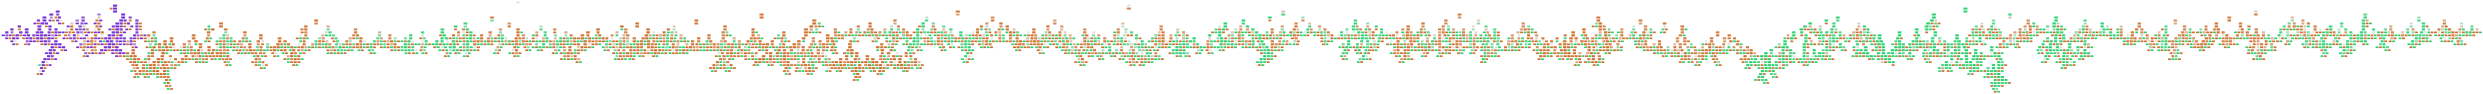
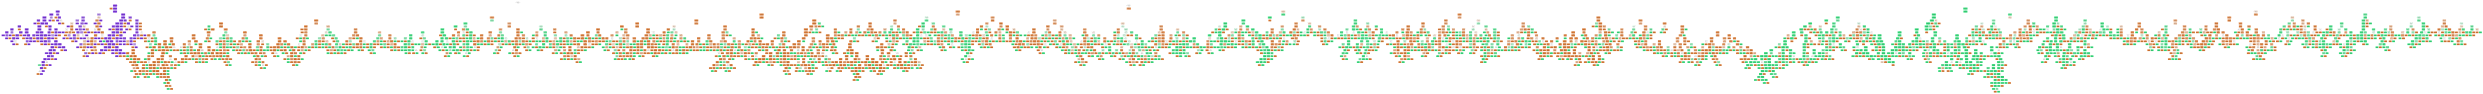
(1635, 41) -> (1635, 41)
(835, 68) -> none
